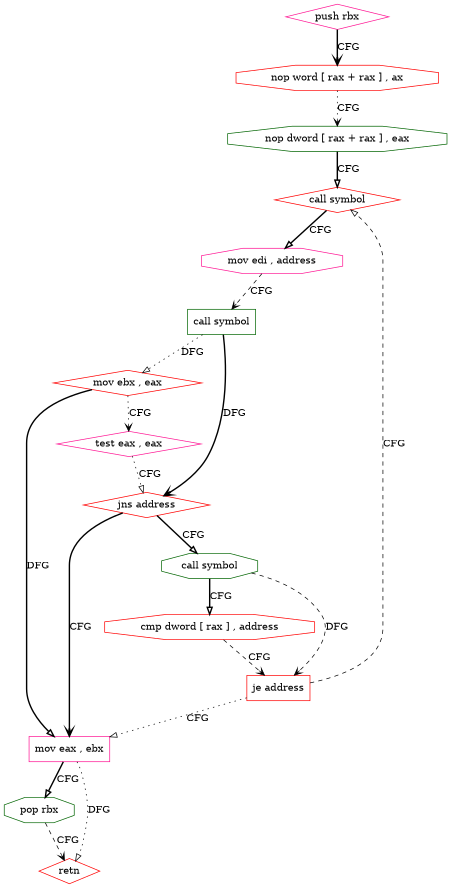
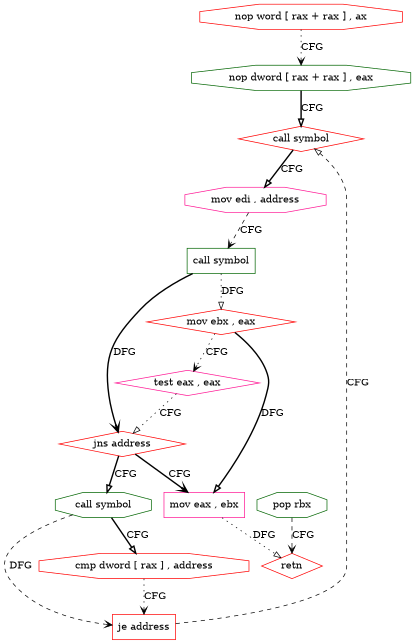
(337, 17) -> none
(241, 655) -> (144, 593)
(182, 716) -> none
(56, 776) -> none
